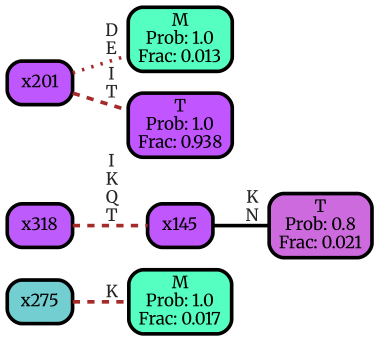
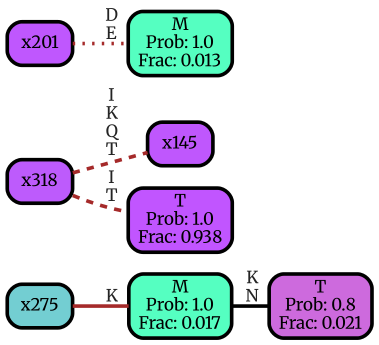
(100, 102) -> (100, 205)
(241, 226) -> (250, 306)
(101, 302) -> (101, 306)
